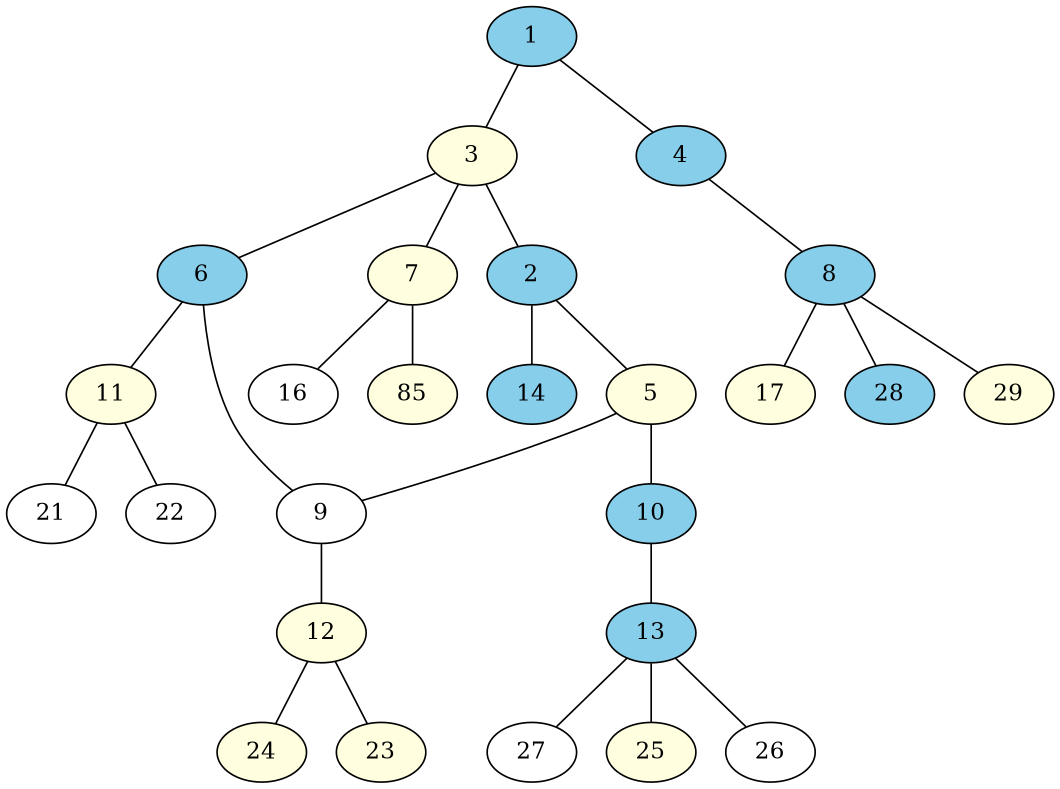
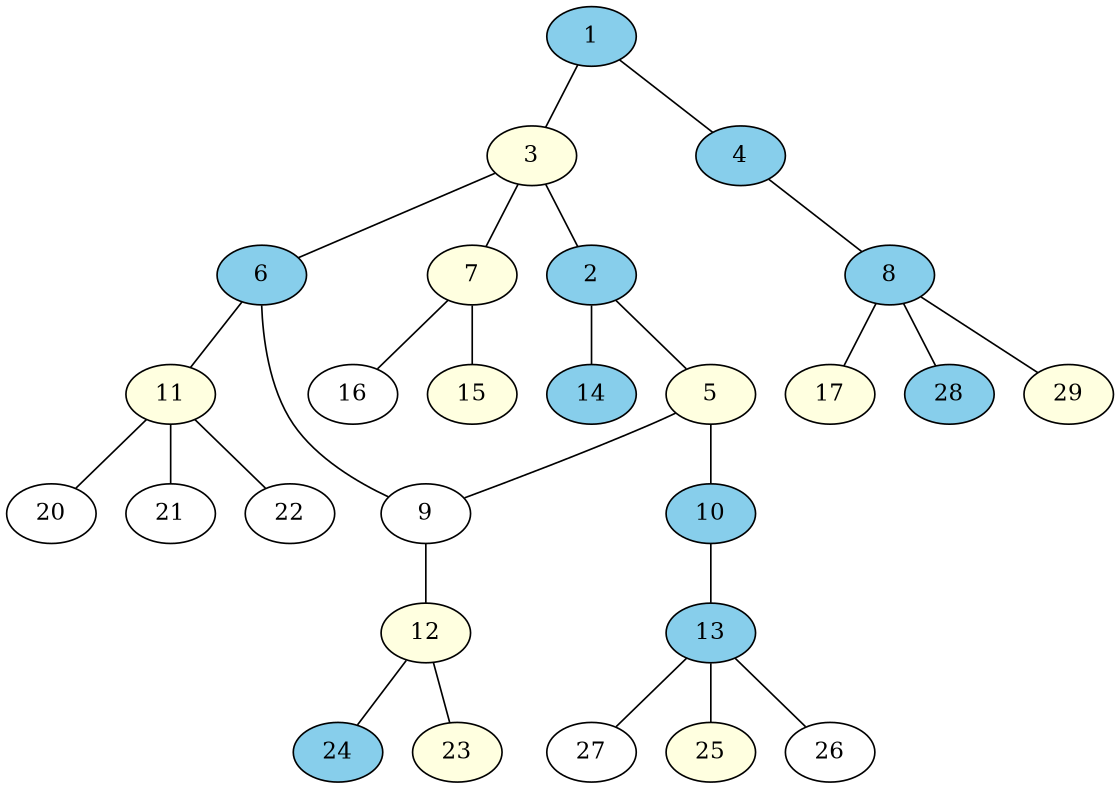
(413, 394) -> (472, 394)
none -> (51, 514)
(262, 752) -> (338, 752)
